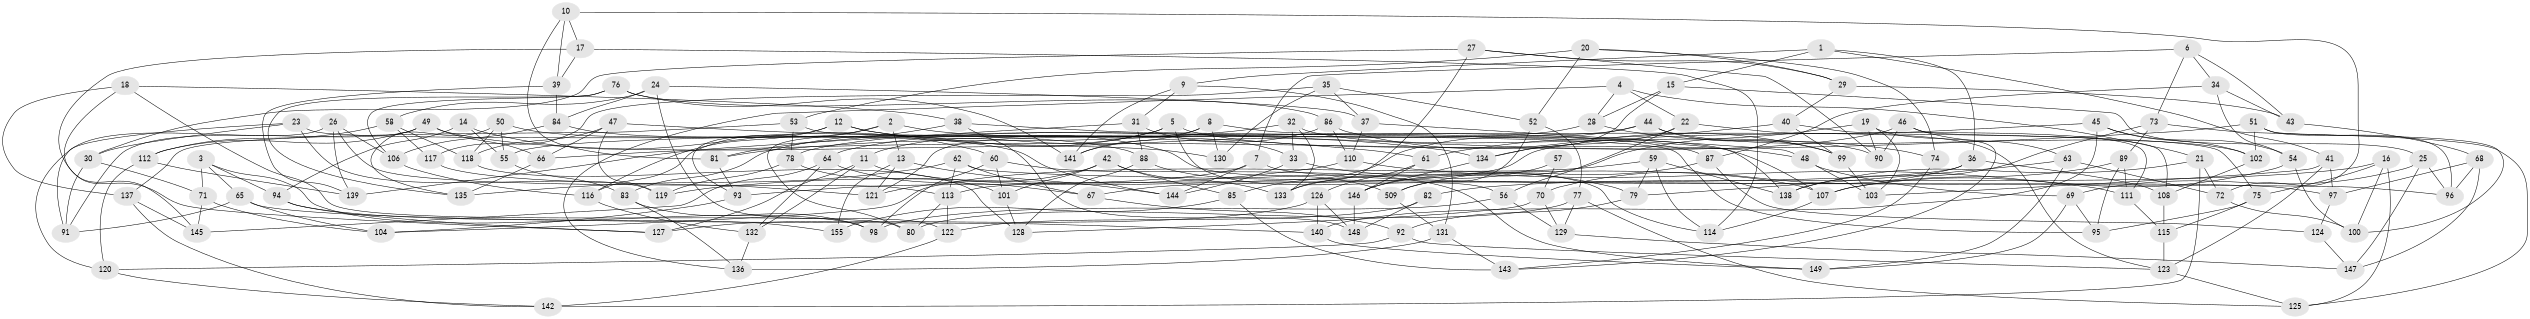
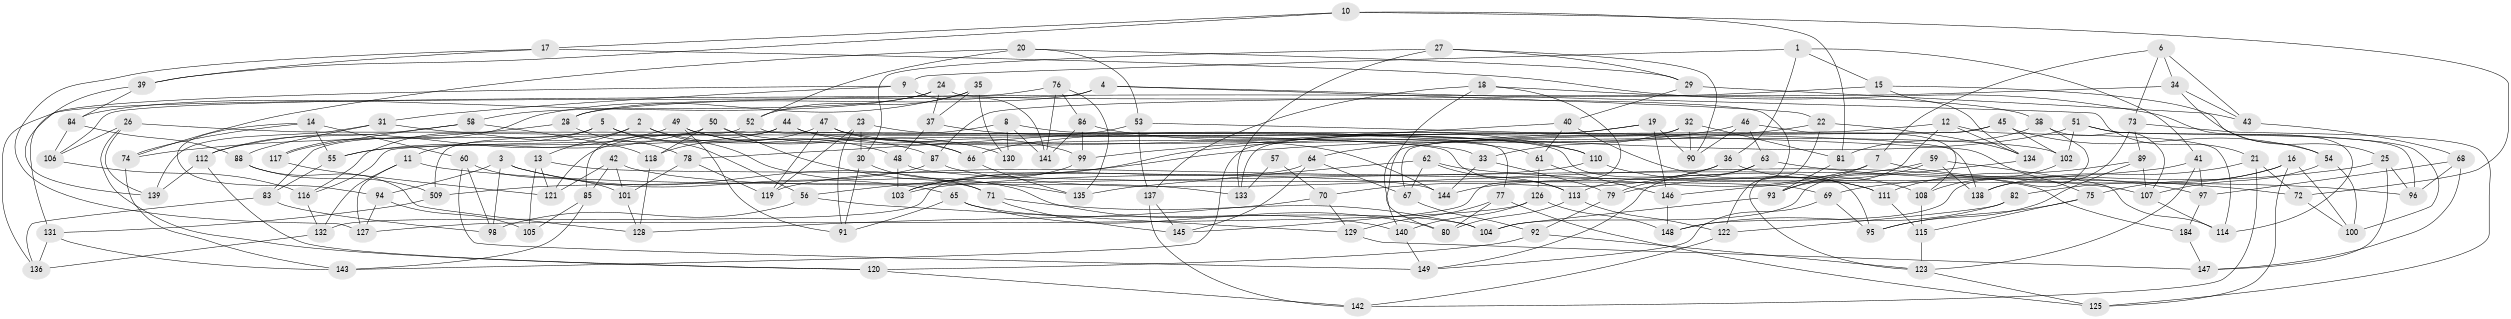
none -> (225, 134)
(837, 233) -> (529, 233)
(2318, 233) -> (2186, 233)
